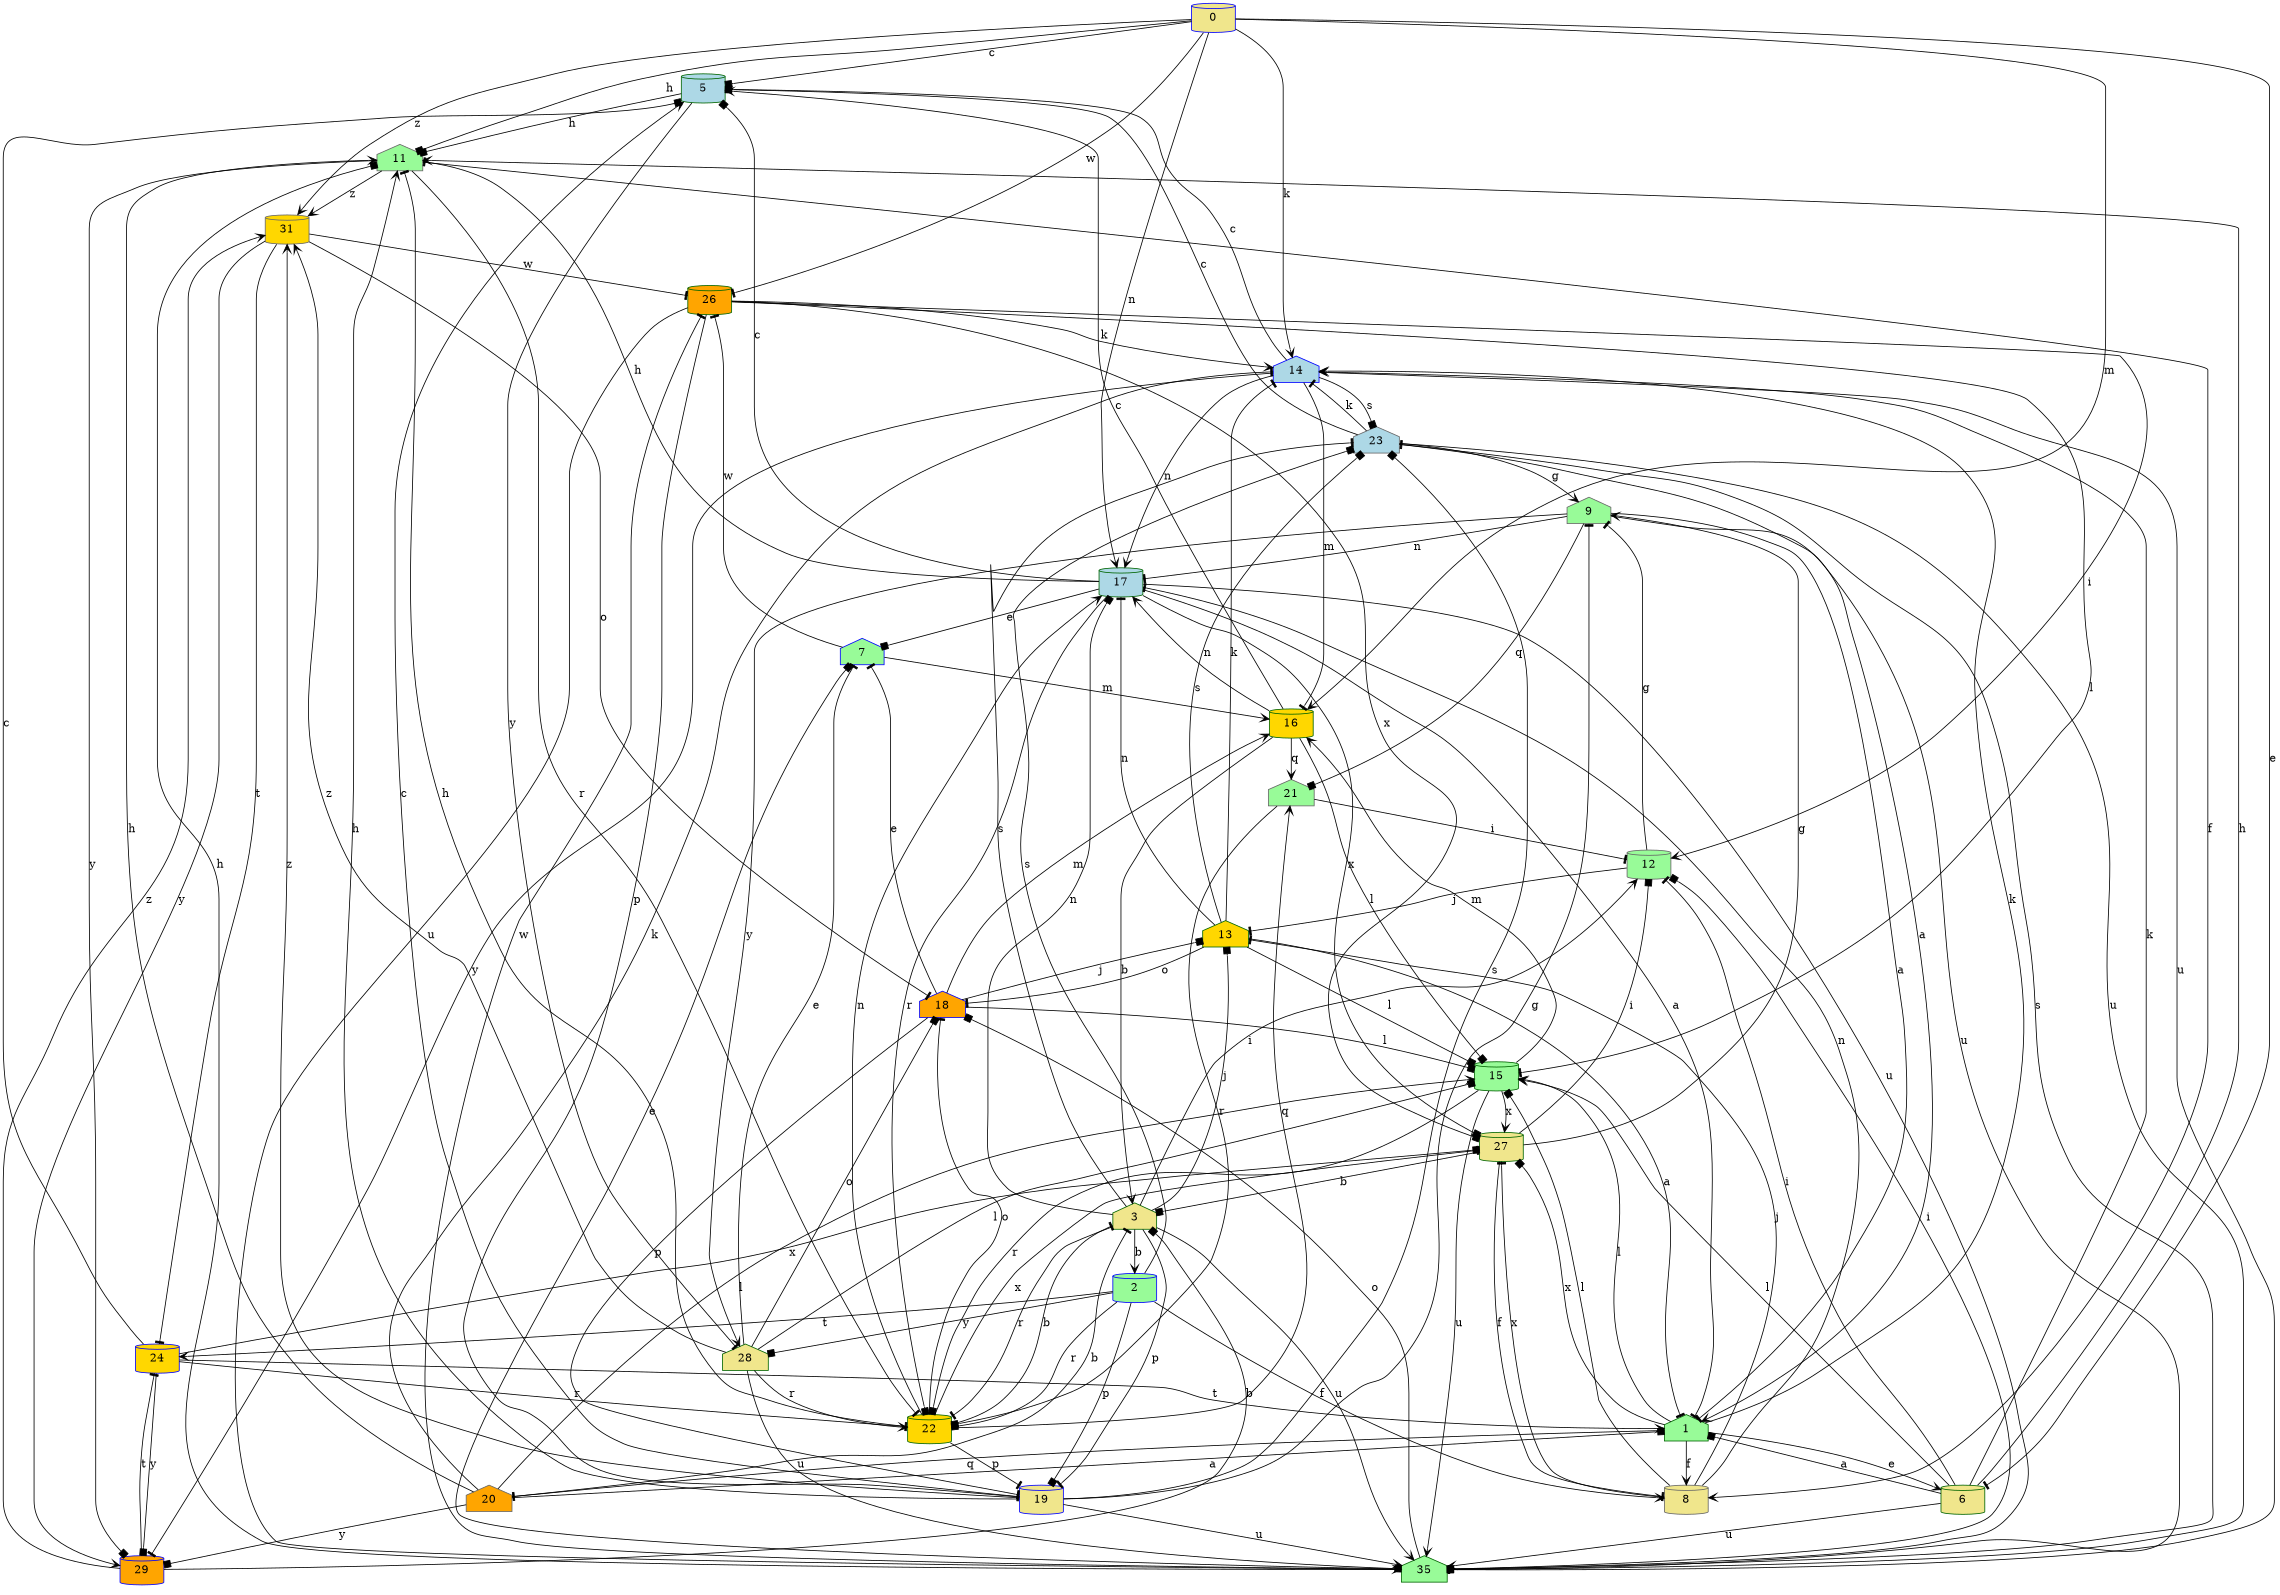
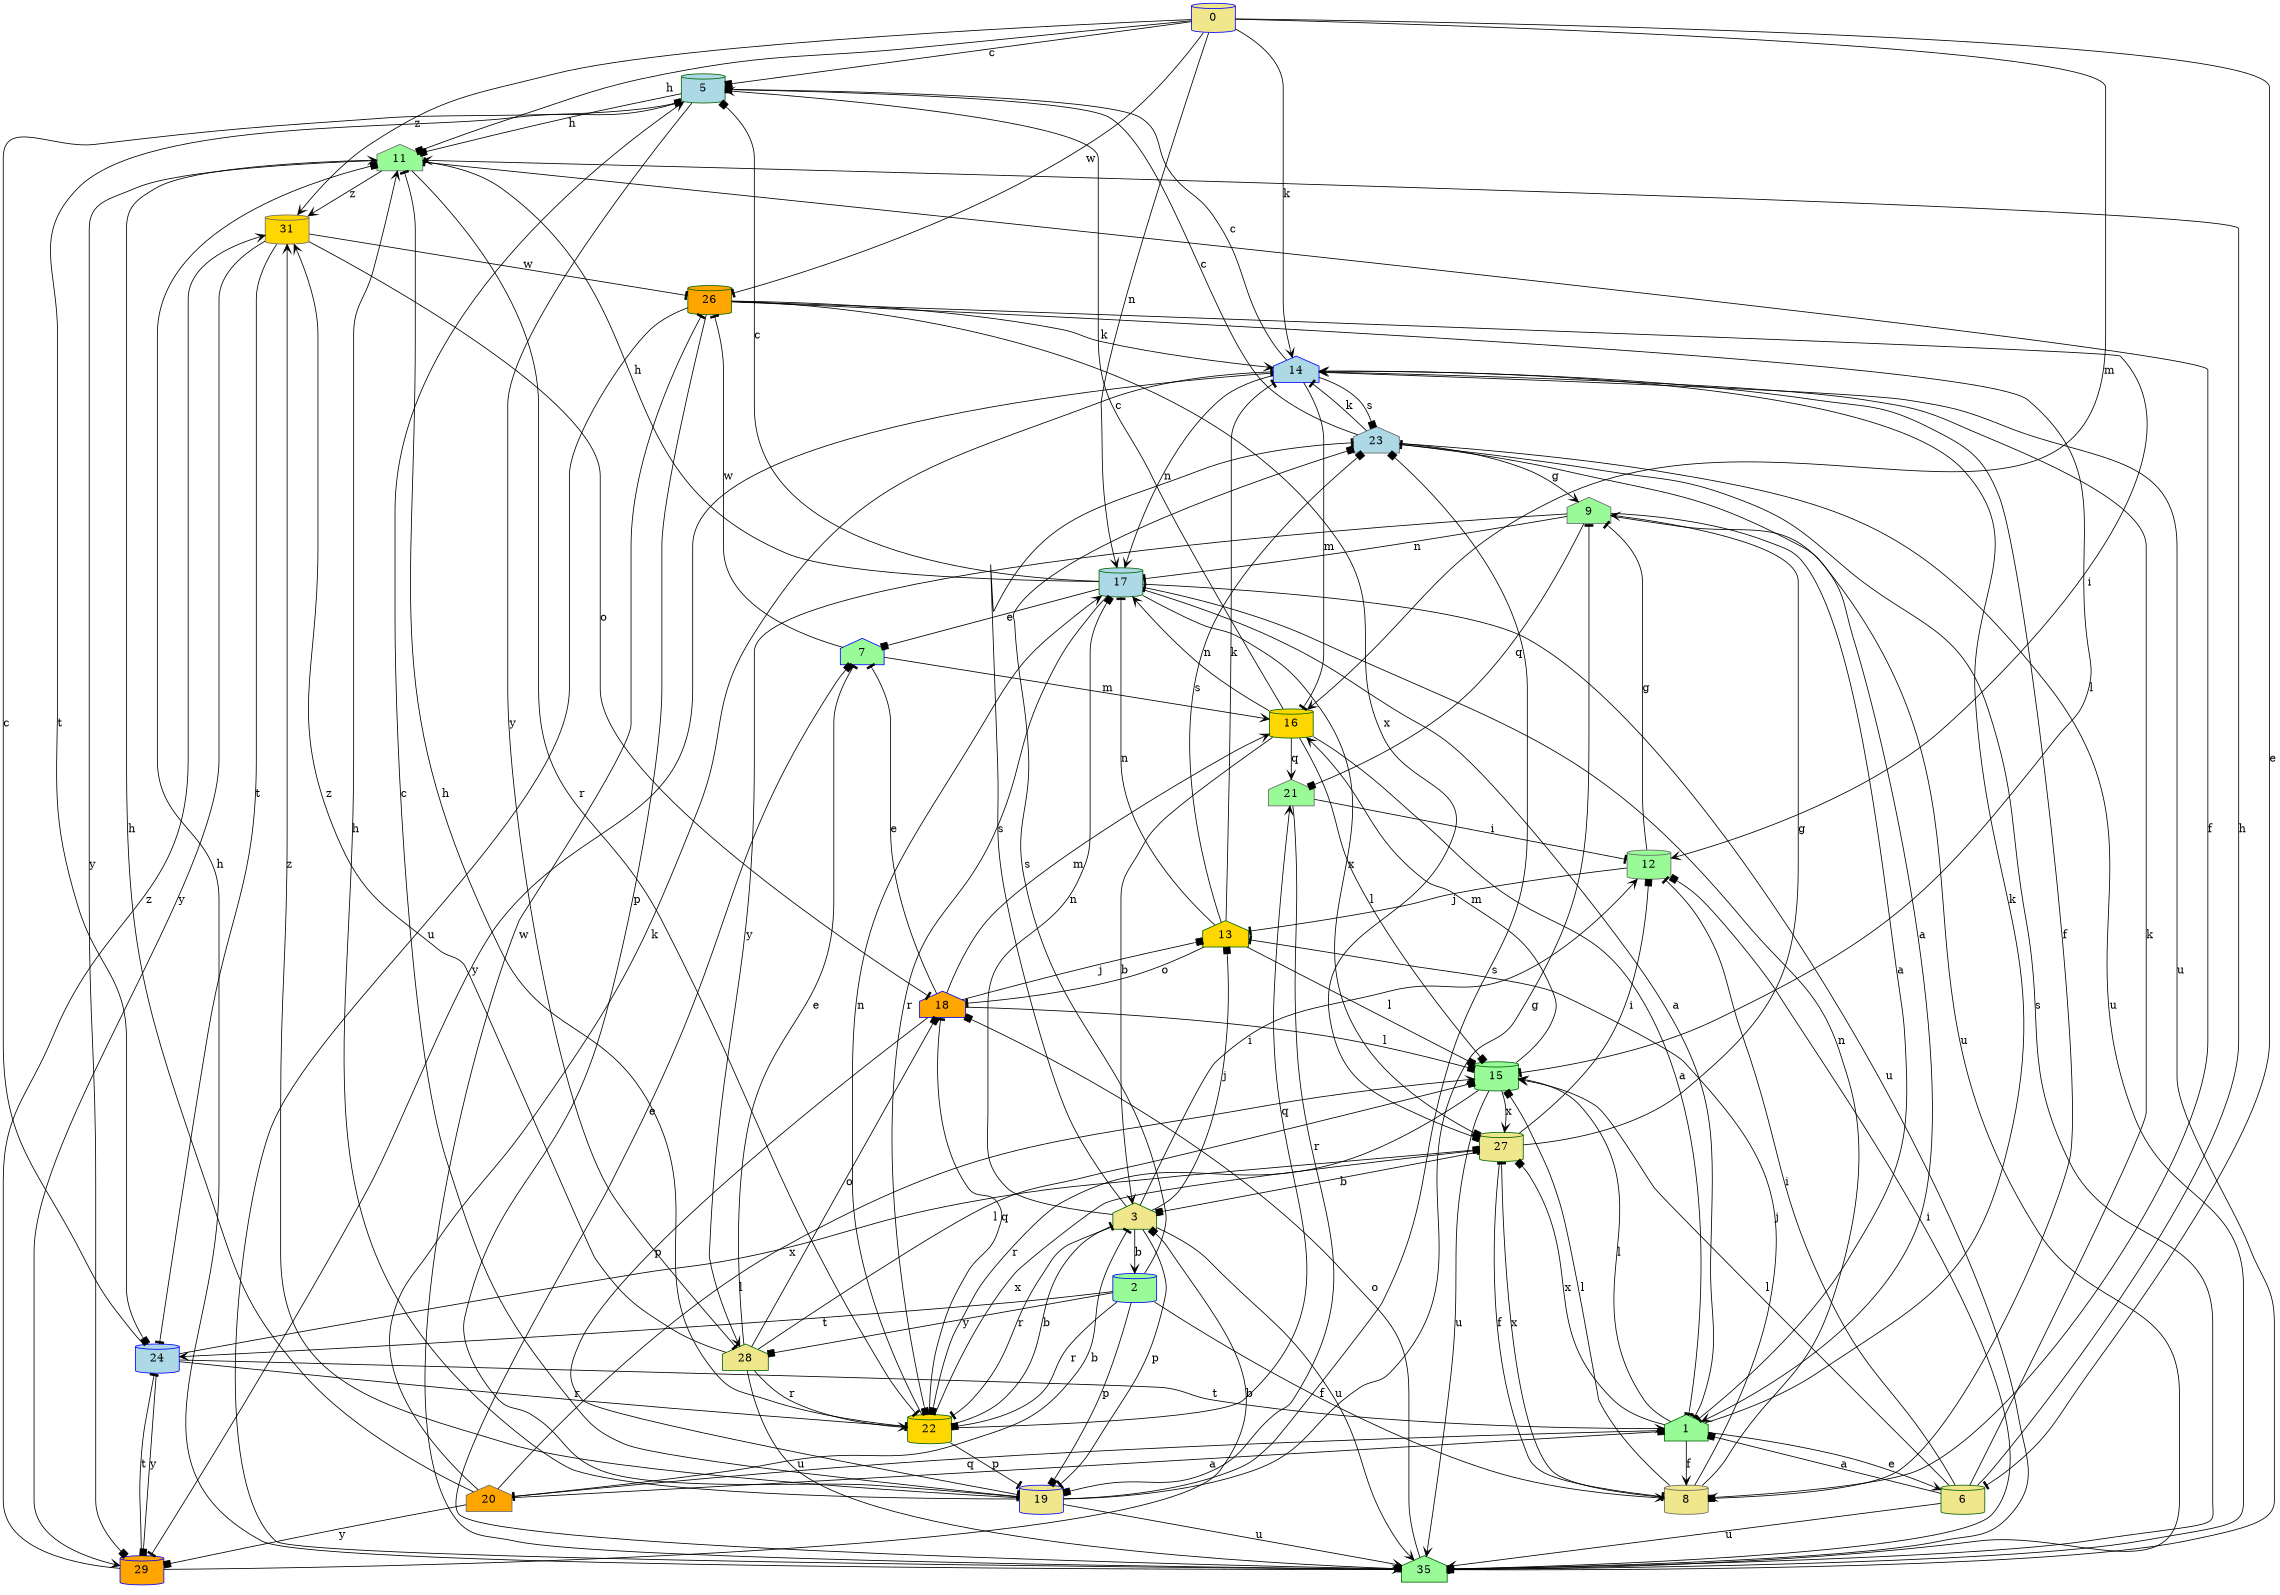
none -> (58, 458)
none -> (2041, 741)
(1600, 1085) -> (1641, 999)
(1226, 1153) -> (1330, 1231)
(1005, 1217) -> (1005, 1217)
(157, 1359) -> (157, 1359)
